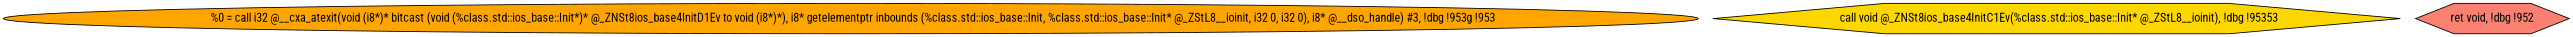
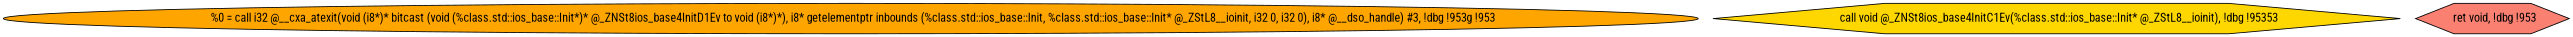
(2492, 19) -> (2492, 19)
